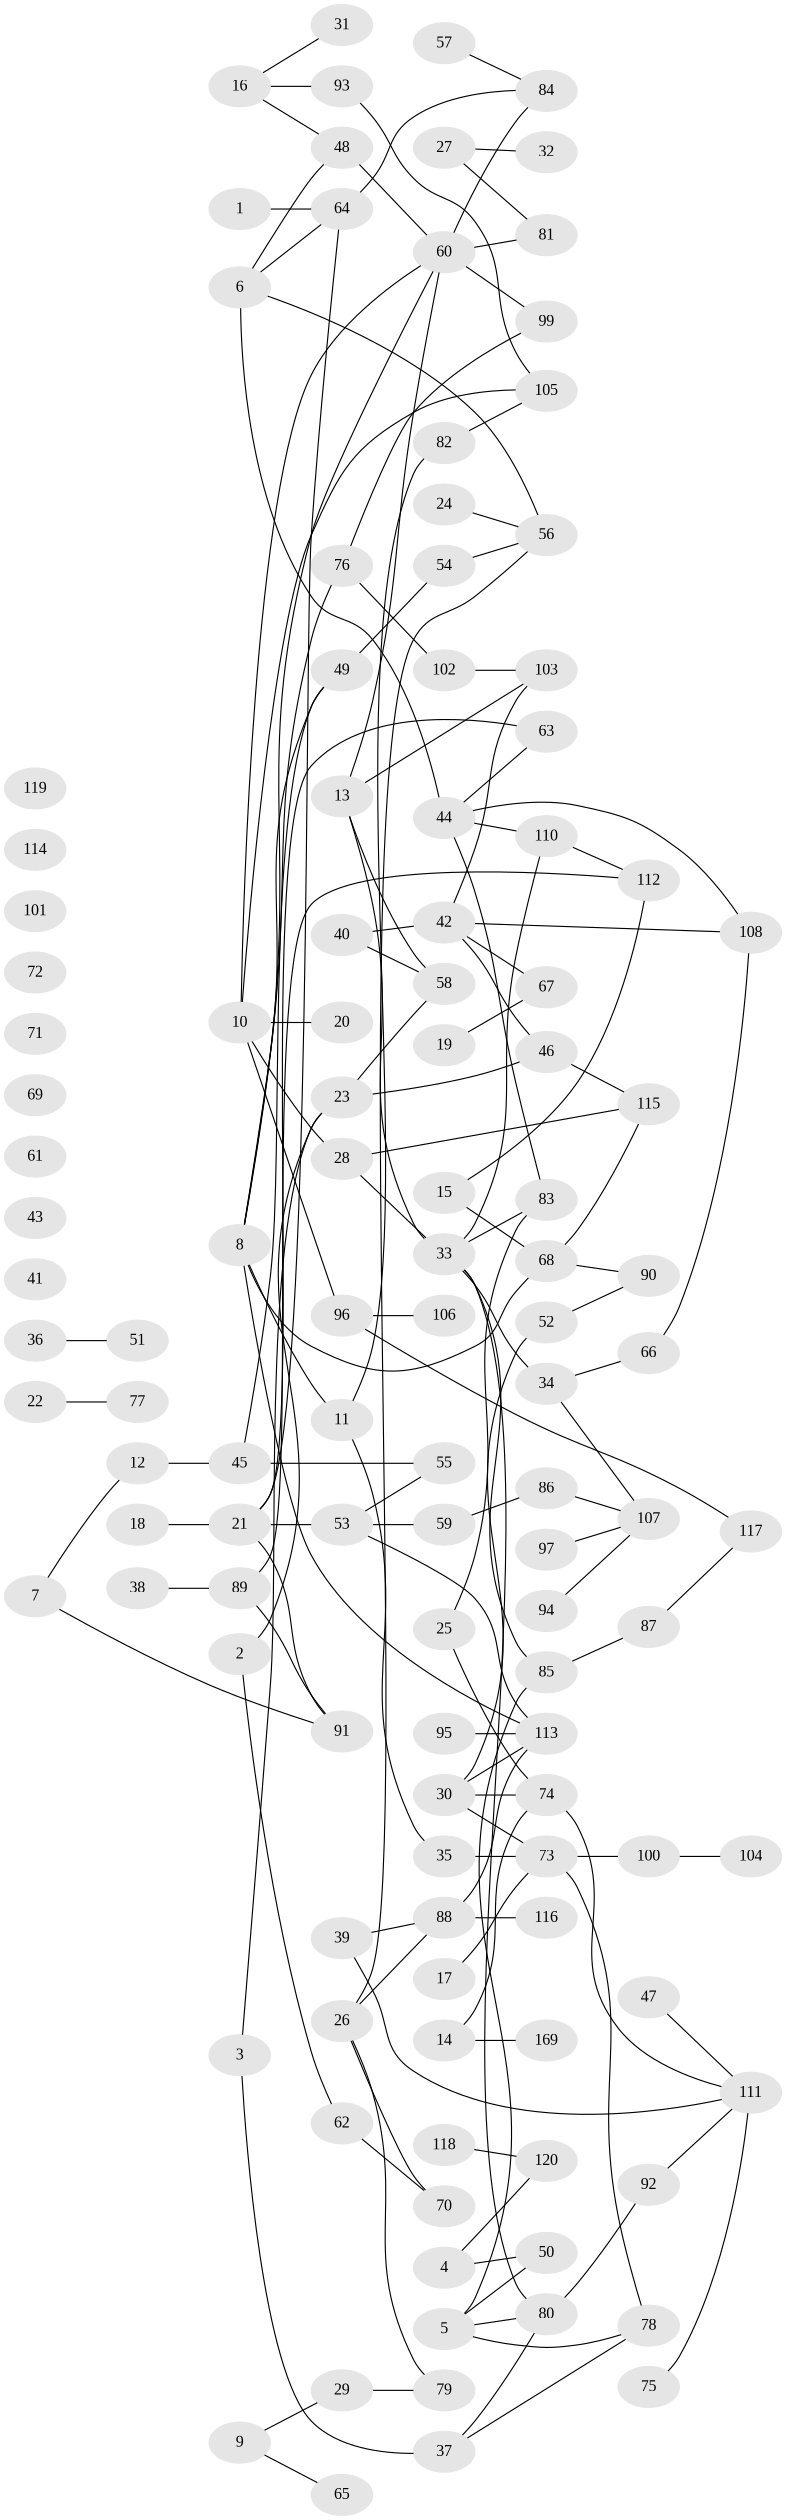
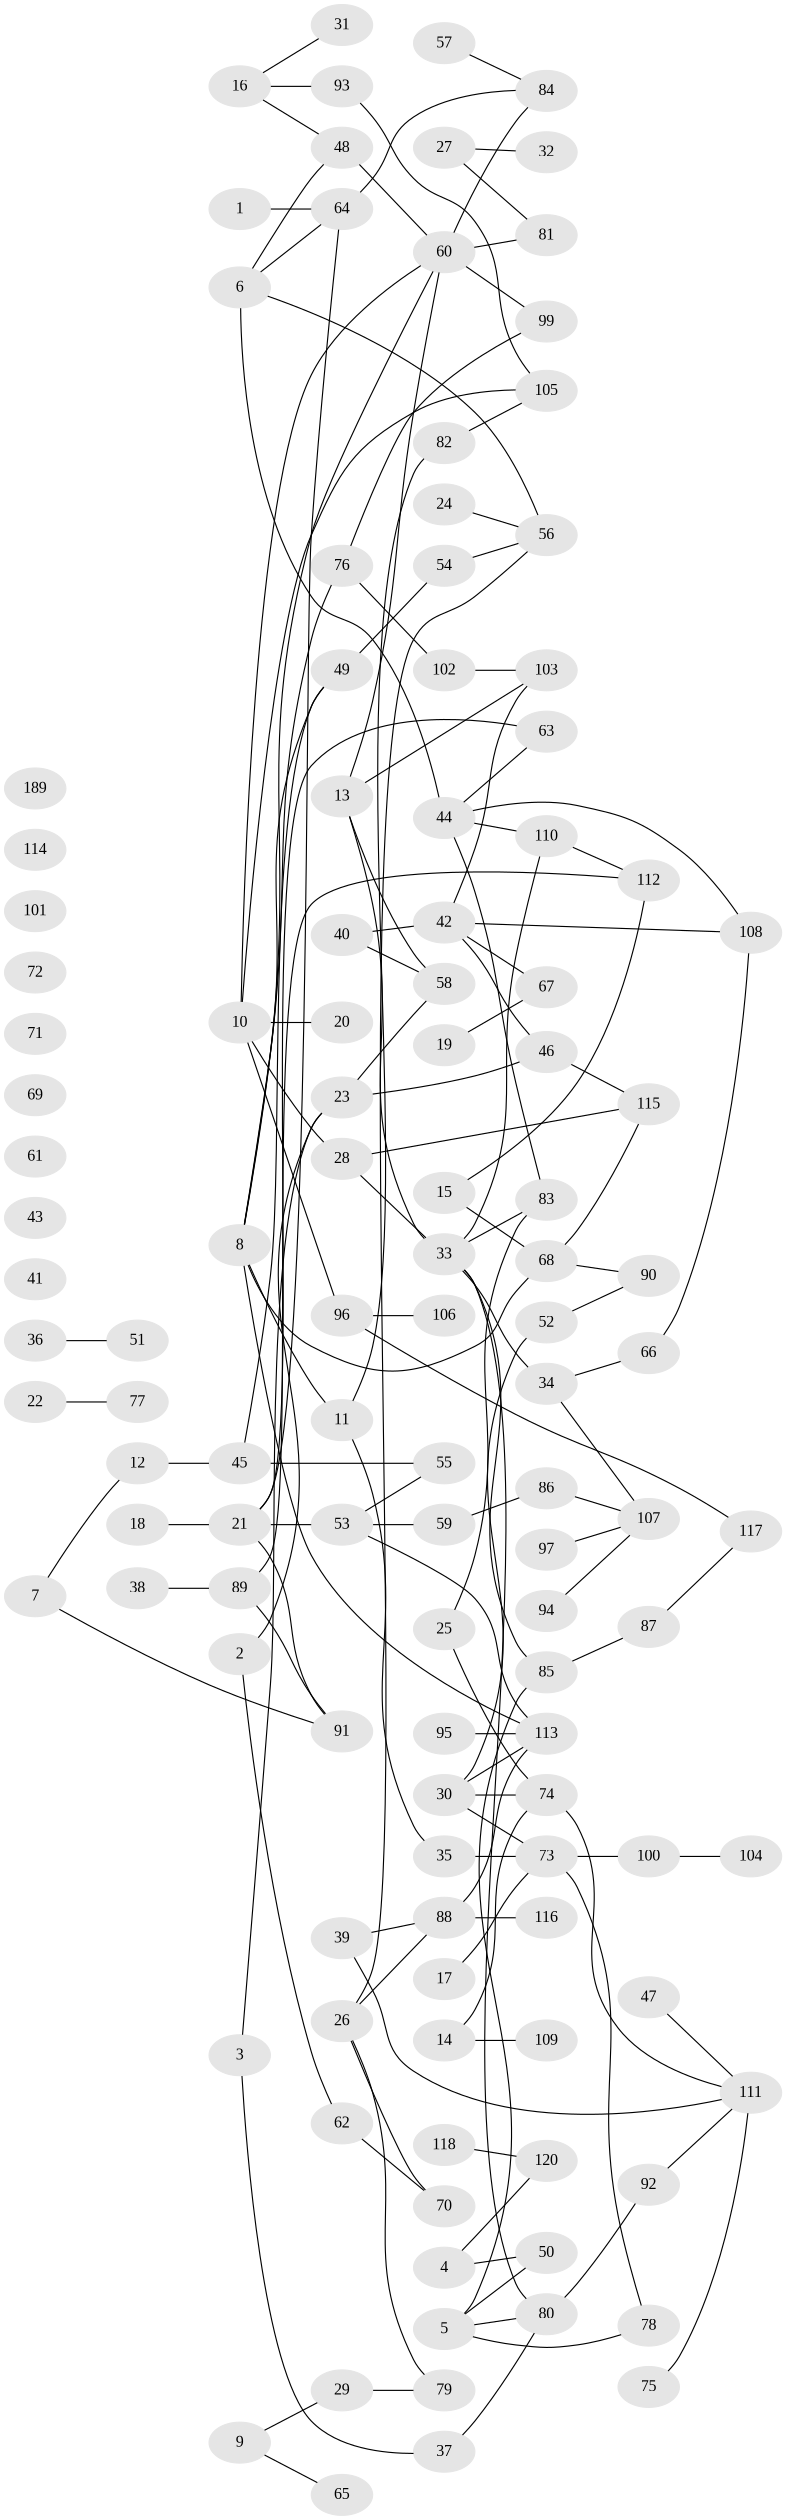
(35, 788) -> (35, 788)
(546, 2040) -> (546, 2040)
(546, 2389) -> none
